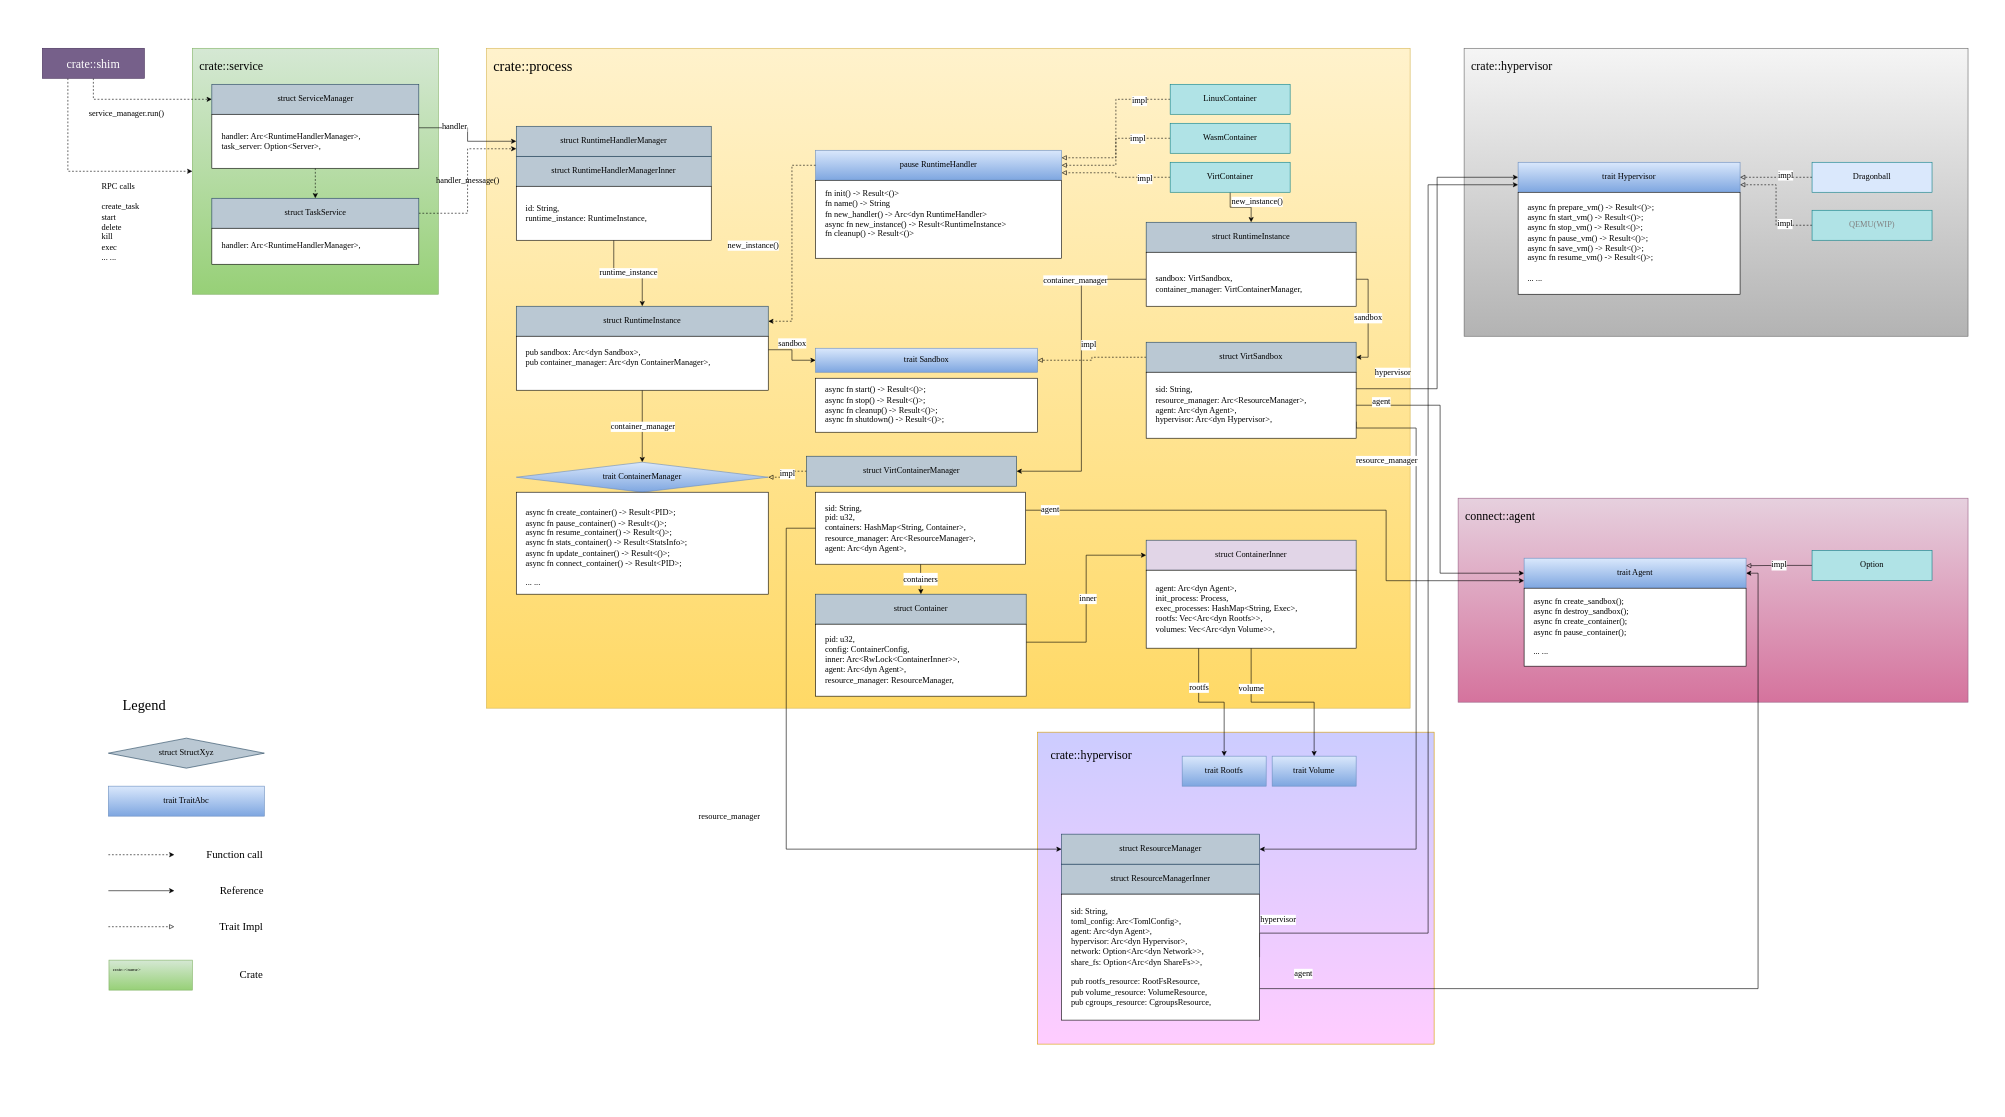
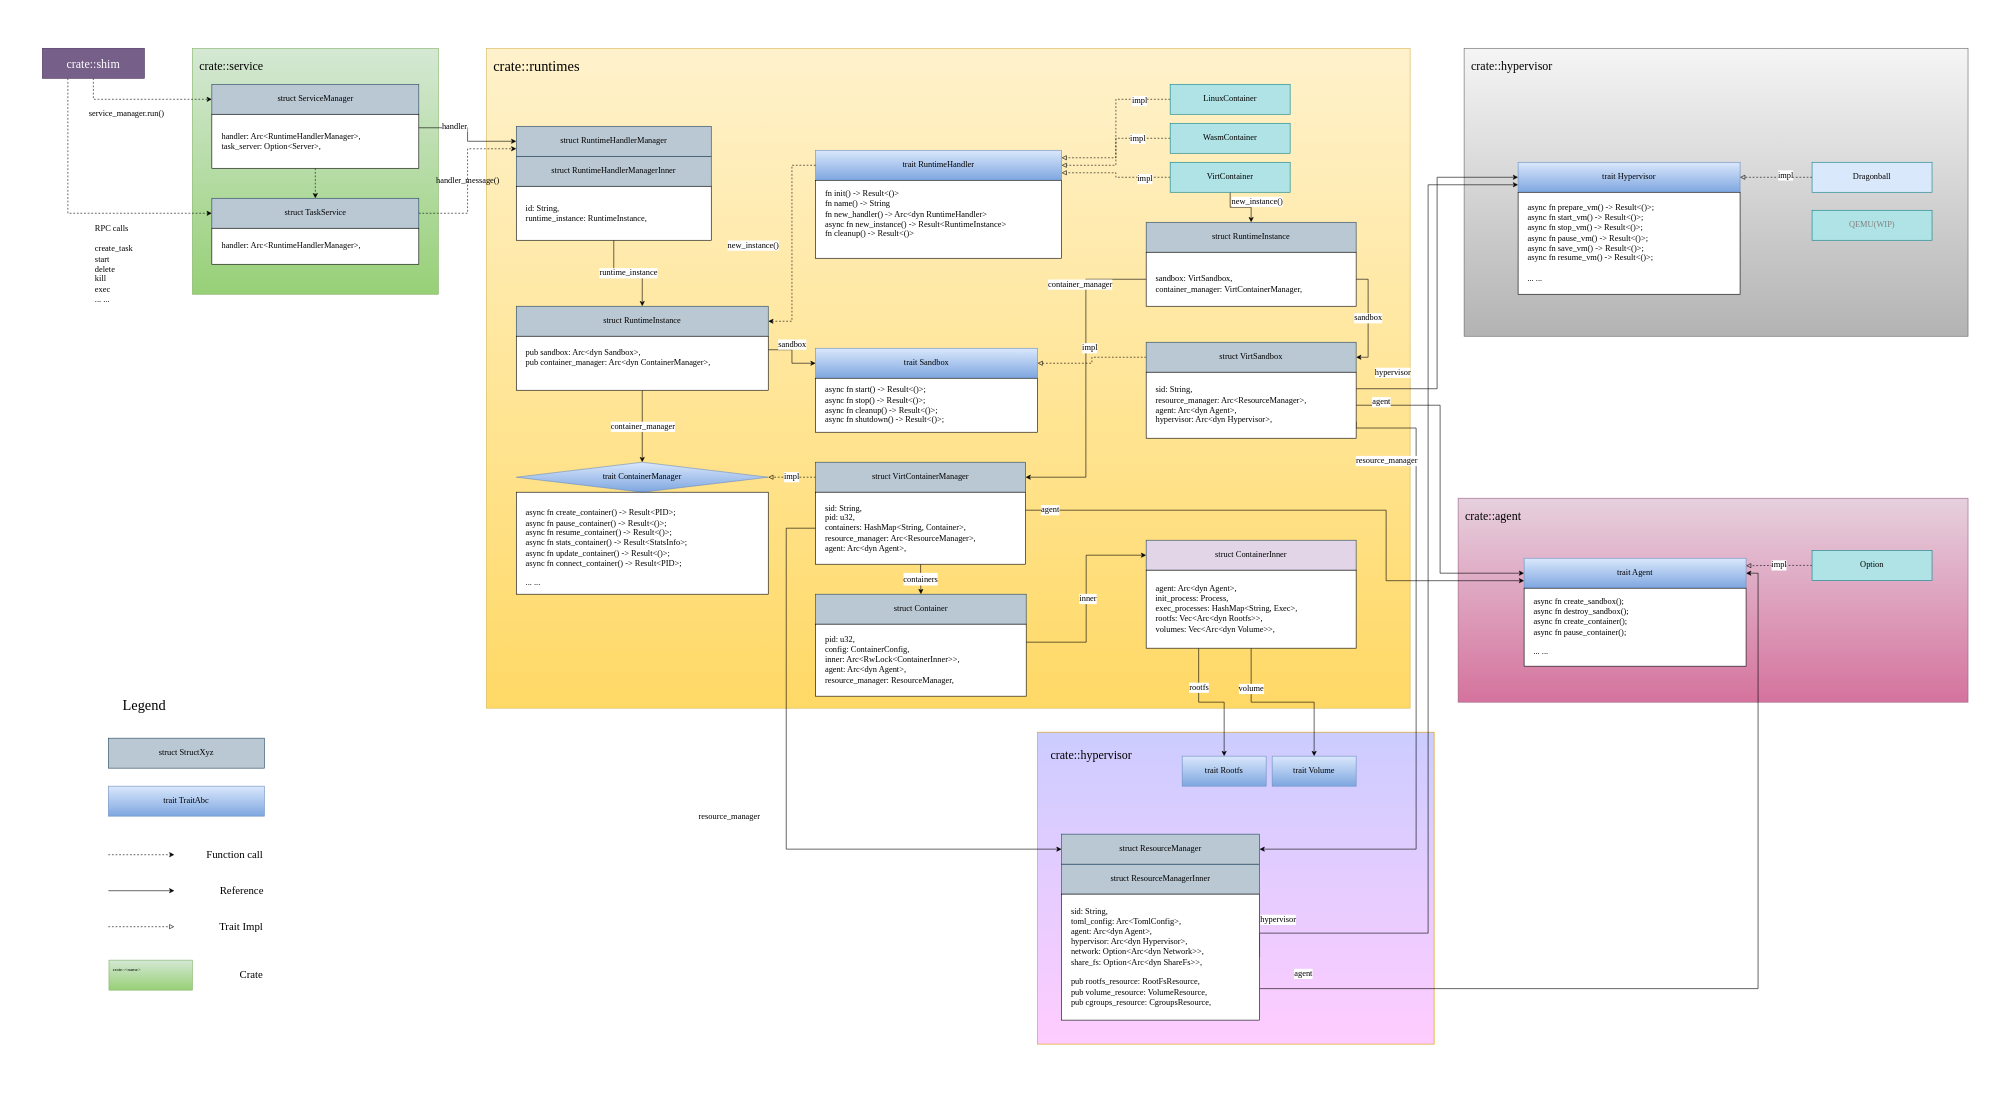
(546, 67) -> (548, 67)
(939, 165) -> (939, 165)
(186, 171) -> (128, 213)
(1789, 225) -> none
(927, 360) -> (927, 363)
(912, 471) -> (921, 477)
(1509, 516) -> (1503, 516)
(1798, 566) -> (1798, 566)
(186, 753) -> (186, 753)
